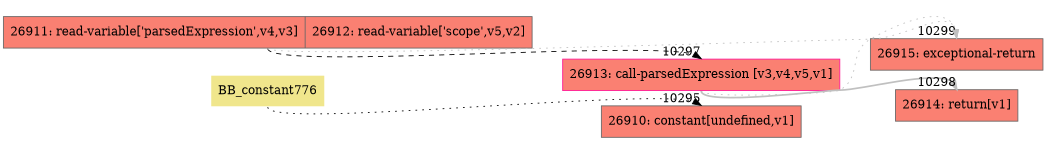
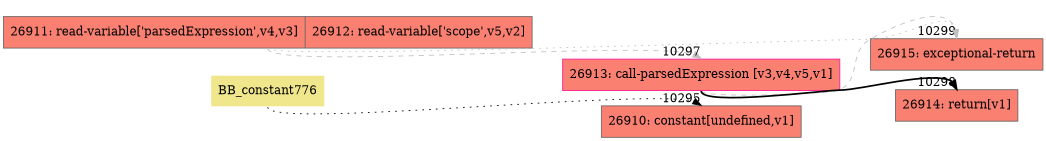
(384, 56) -> (384, 56)
(851, 79) -> (851, 79)
(852, 89) -> (852, 89)
